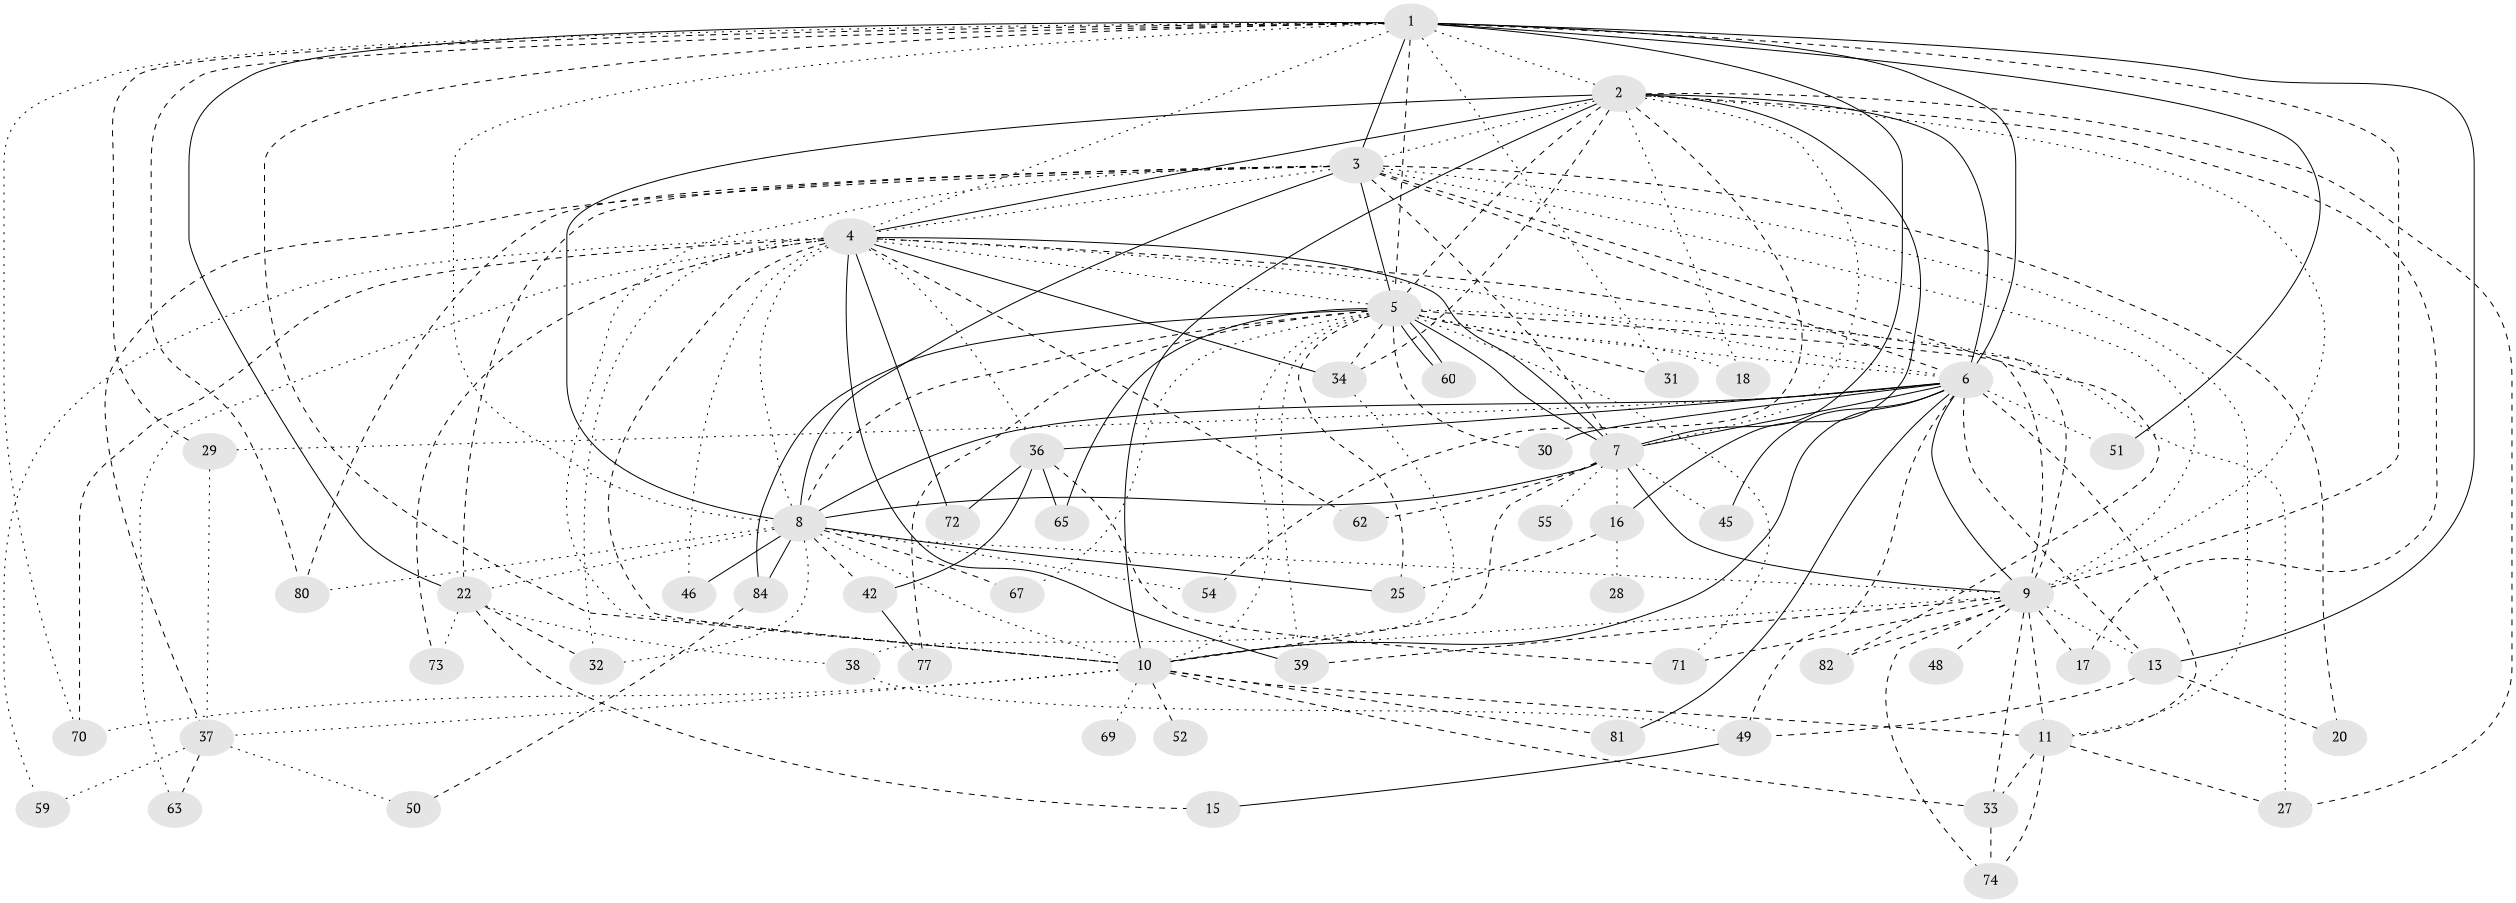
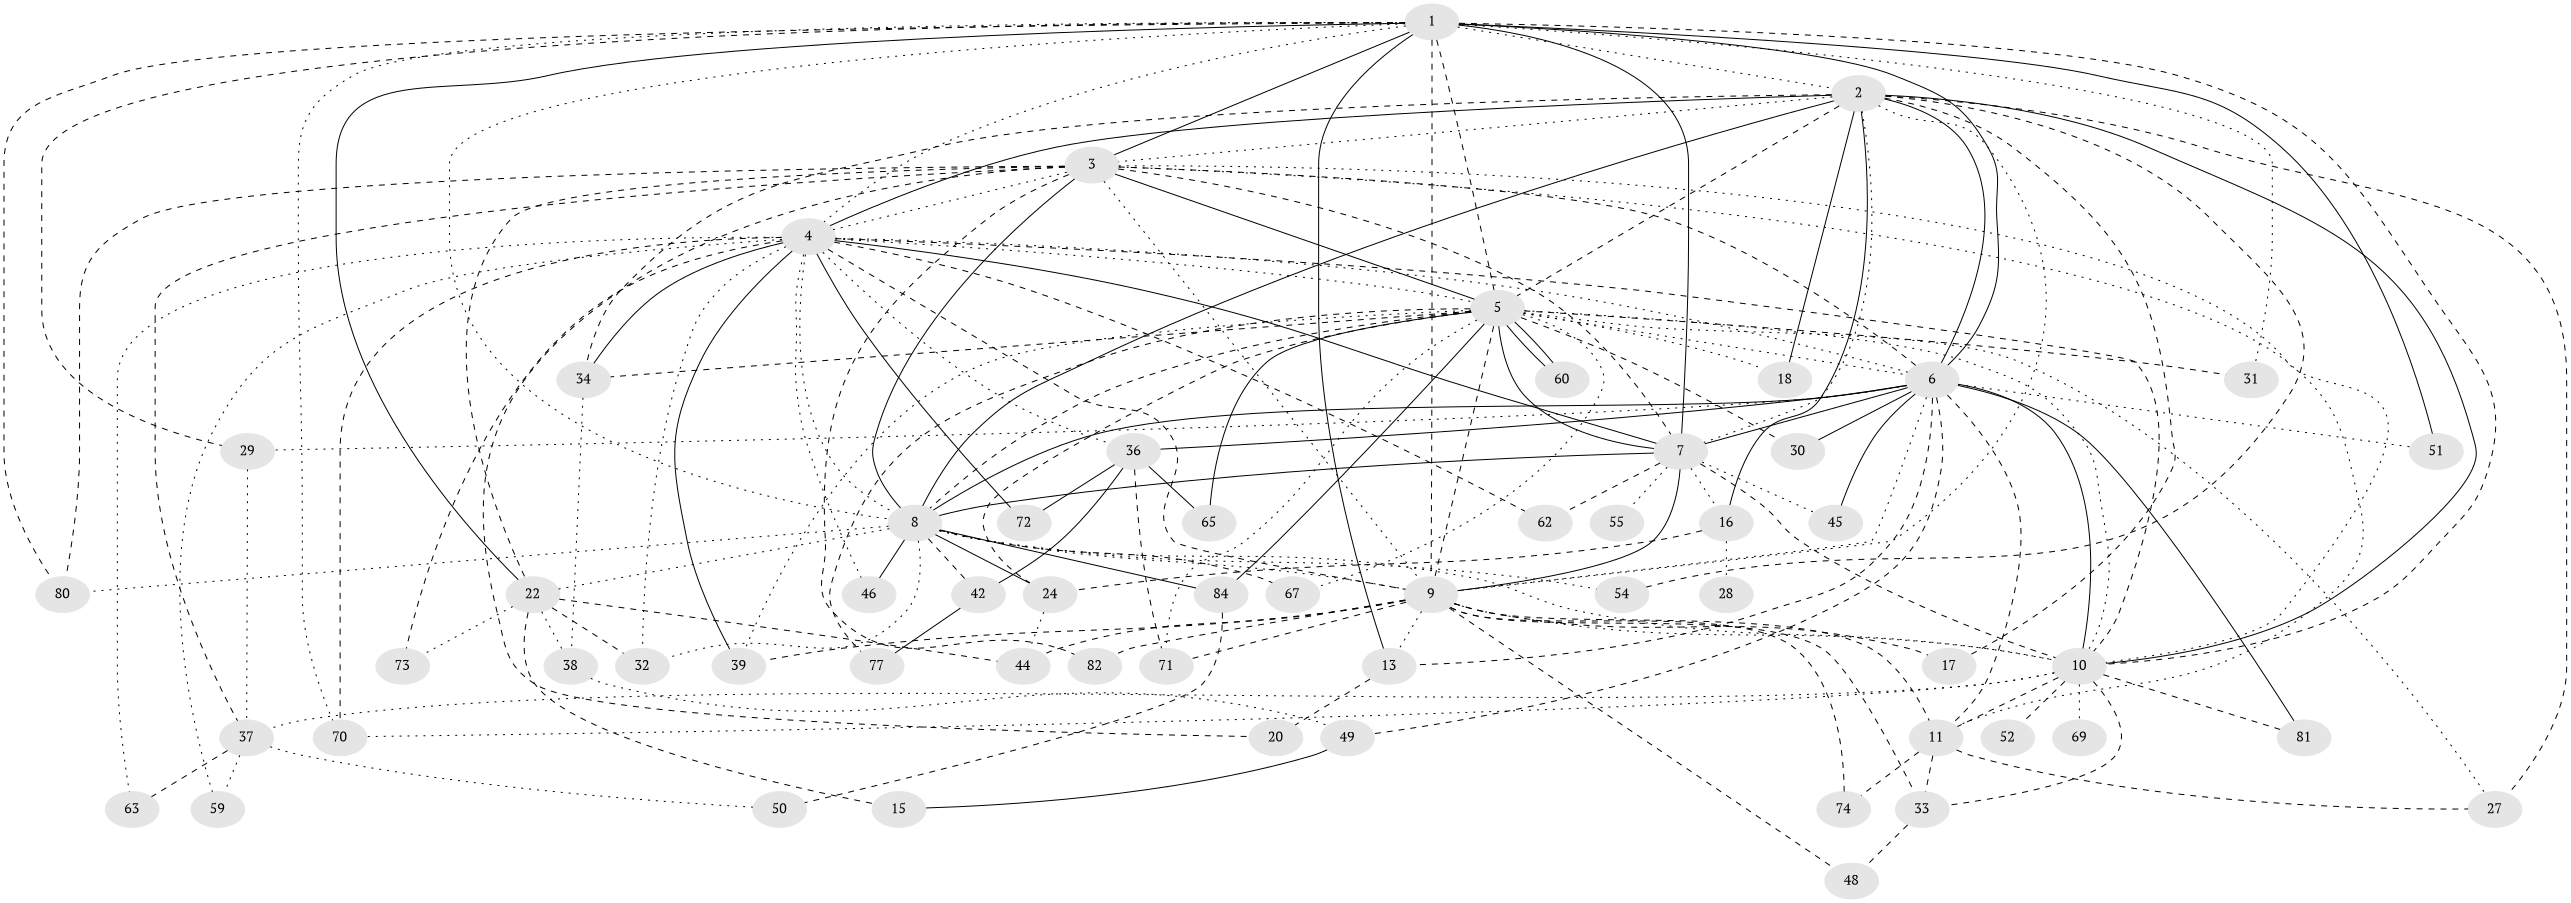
(1684, 243) -> (1822, 237)
(1946, 495) -> (1877, 531)
(1398, 595) -> (1050, 595)
none -> (1023, 666)
(1955, 718) -> none
(1991, 845) -> (1887, 845)
